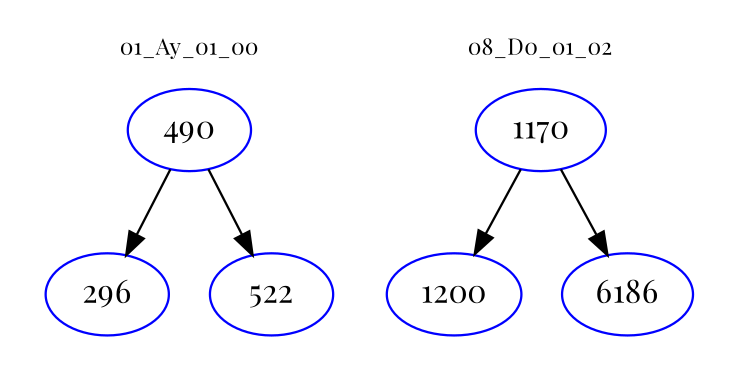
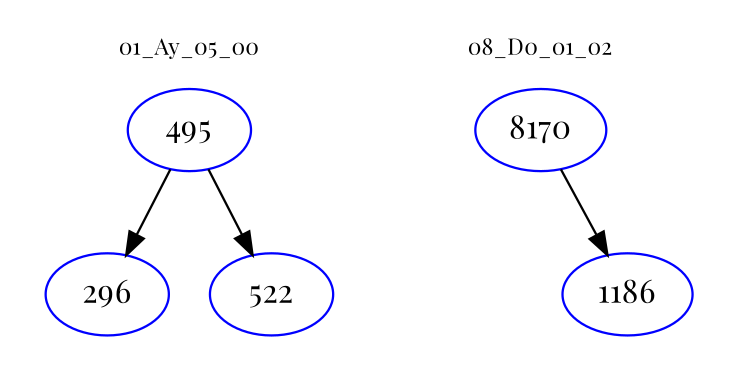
(189, 49) -> (189, 49)
(189, 130) -> (189, 130)
(541, 130) -> (541, 130)
(454, 294) -> none
(628, 294) -> (628, 294)
